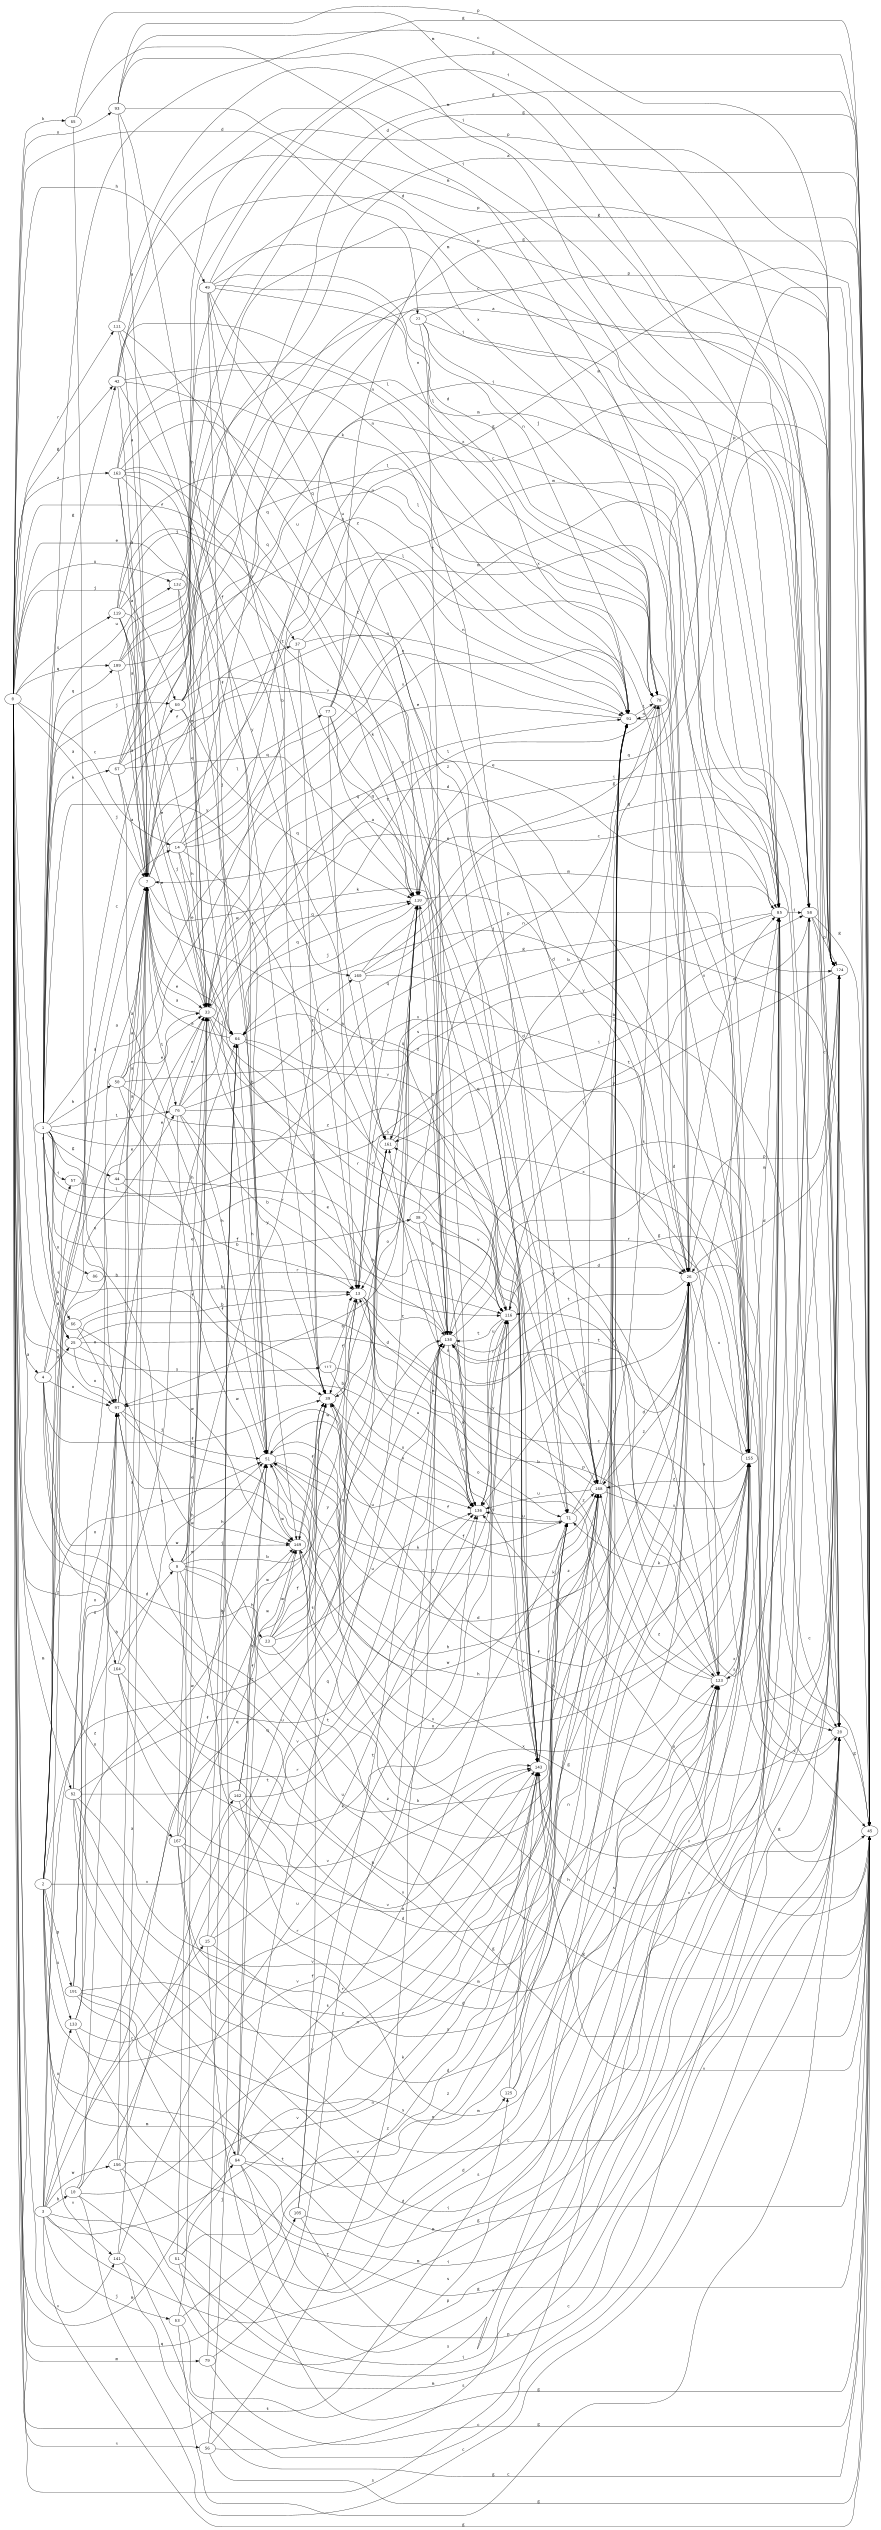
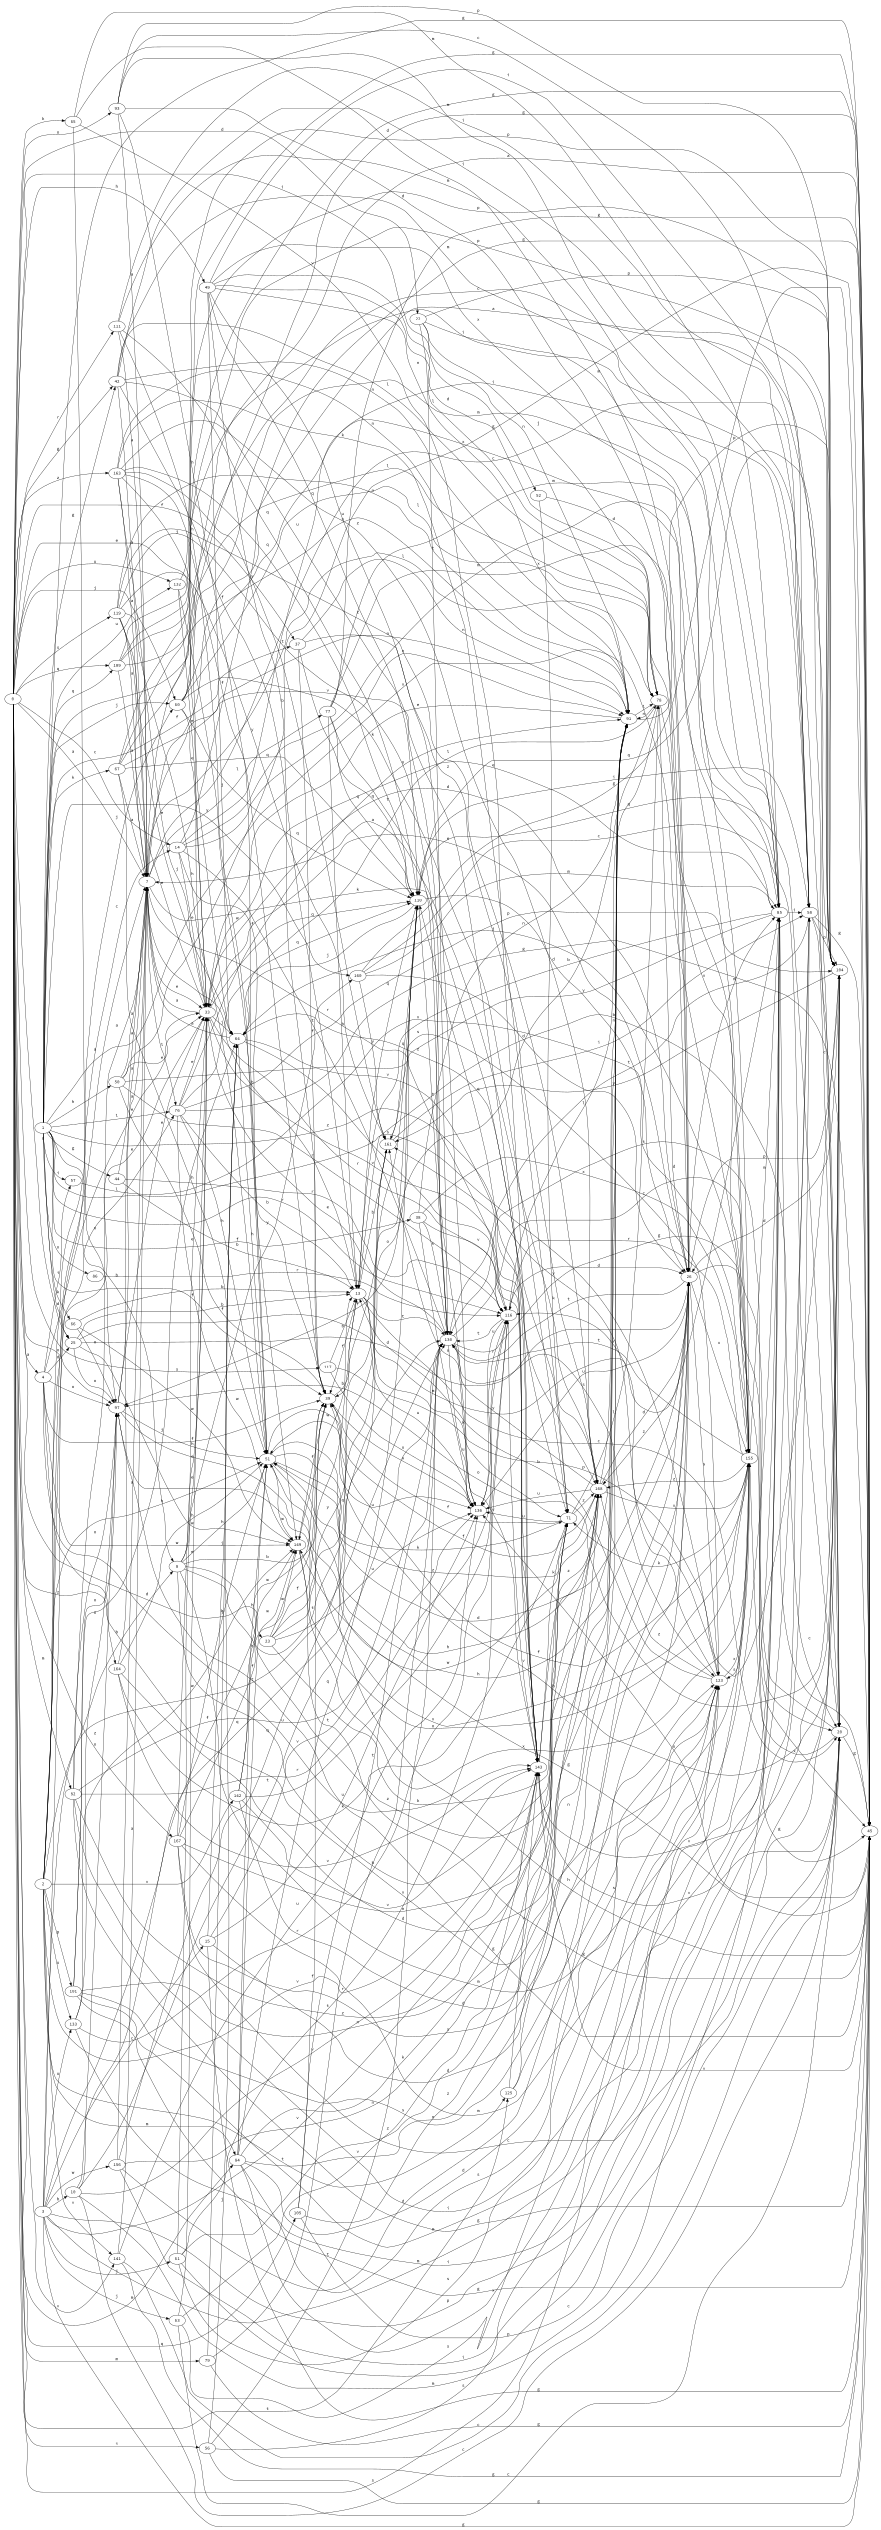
none -> (539, 496)
(840, 970) -> (840, 970)
(379, 1219) -> (373, 1221)
(310, 1964) -> (499, 853)
none -> (92, 2272)
